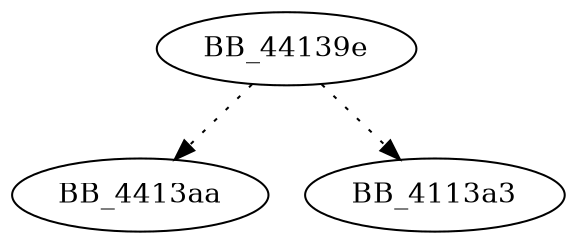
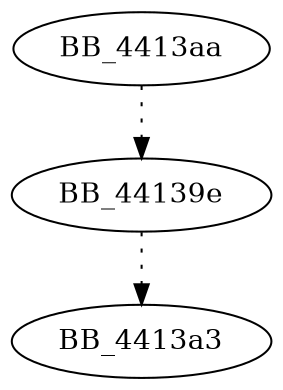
(221, 115) -> (142, 112)
(435, 195) -> (142, 341)
